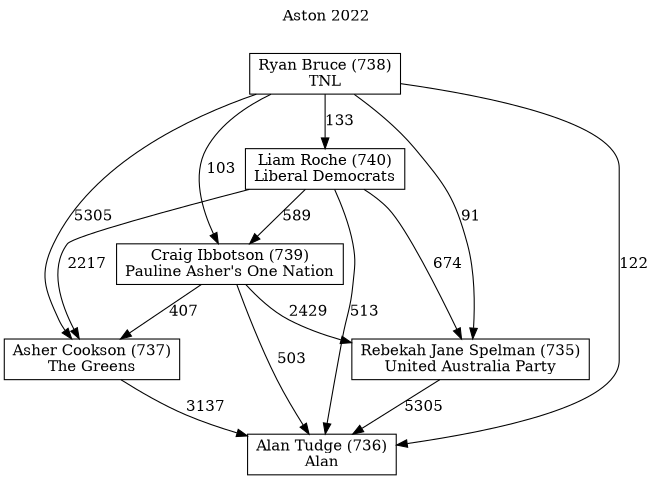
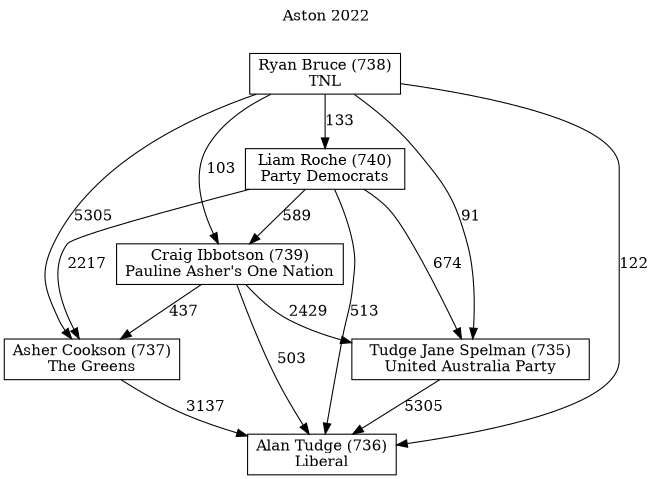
(325, 169) -> (325, 169)
(184, 312) -> (184, 312)
(471, 359) -> (471, 359)
(322, 455) -> (322, 455)
